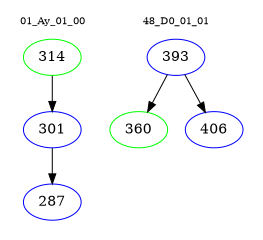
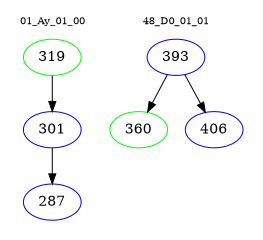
(52, 57) -> (52, 57)
